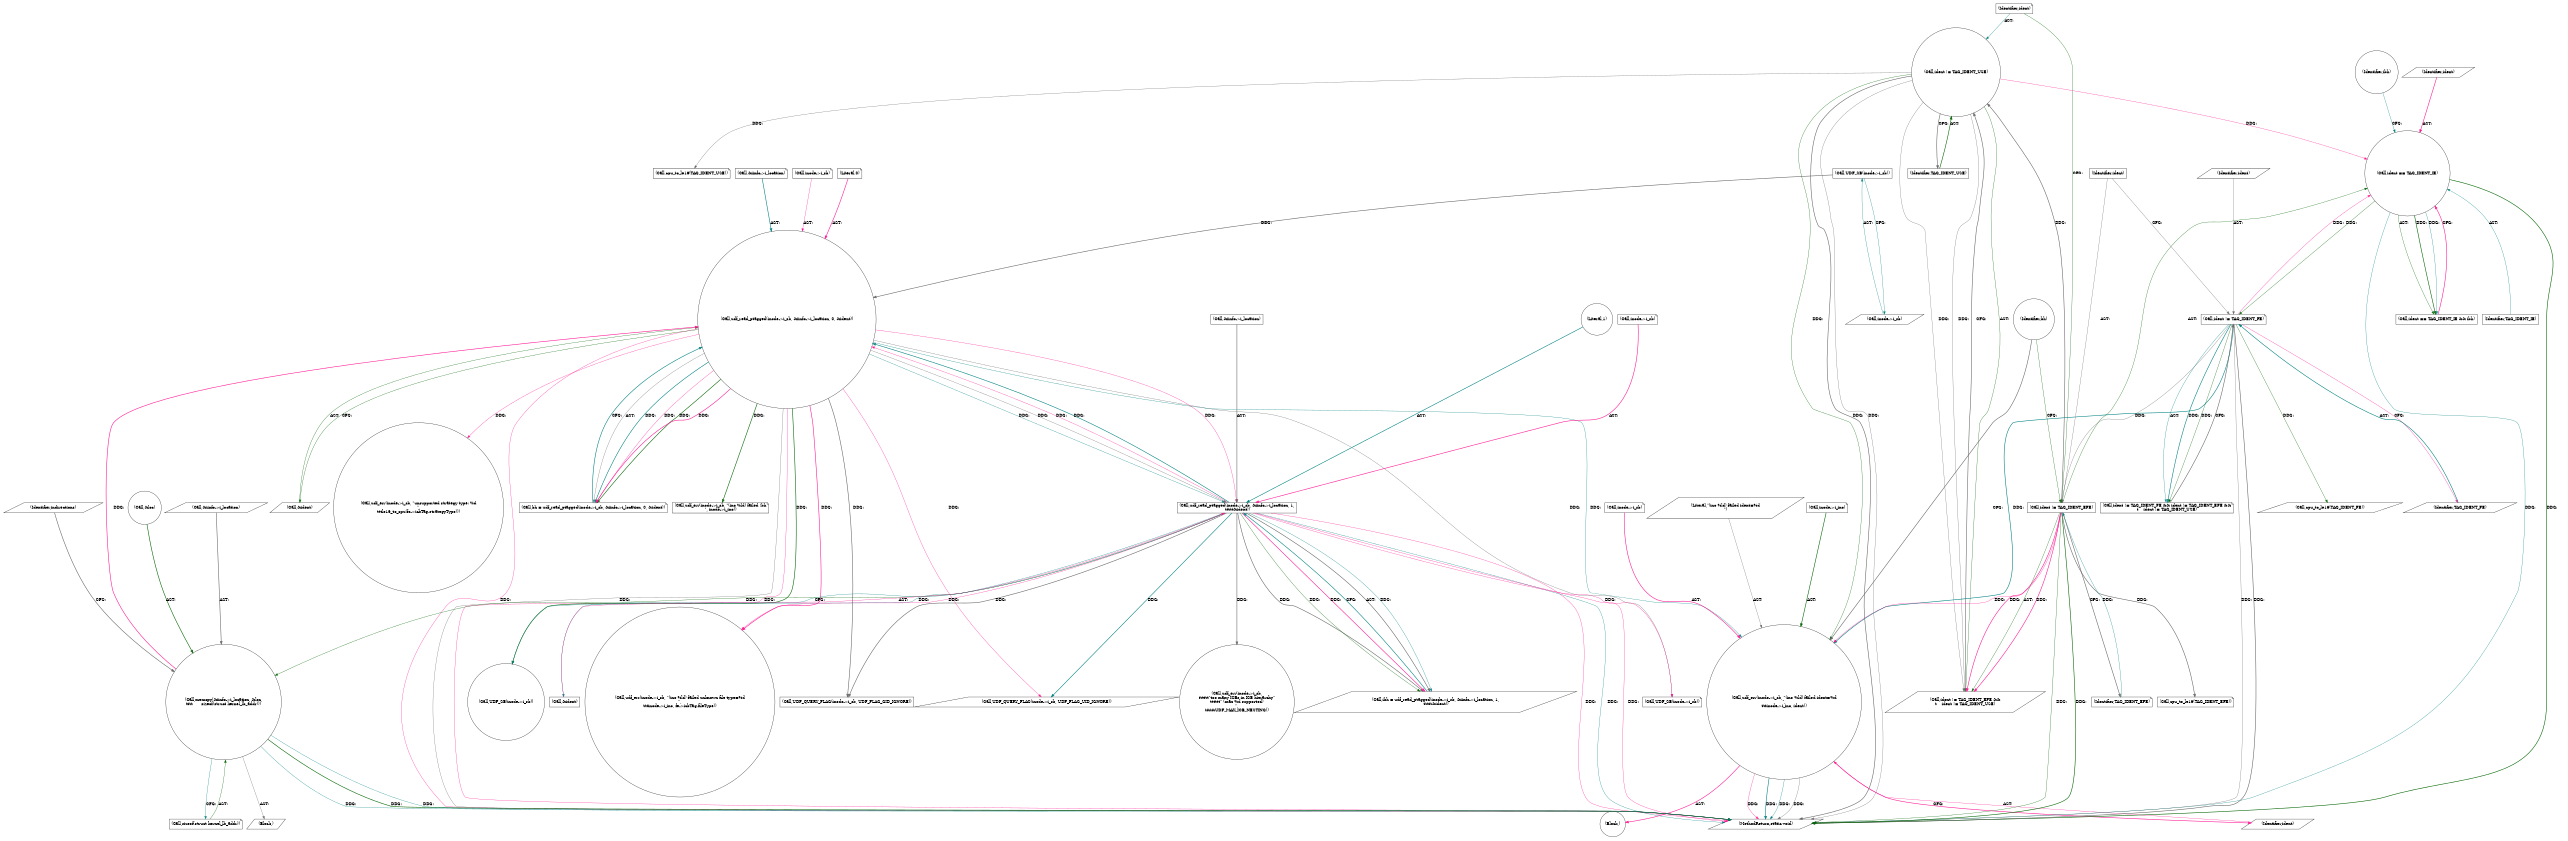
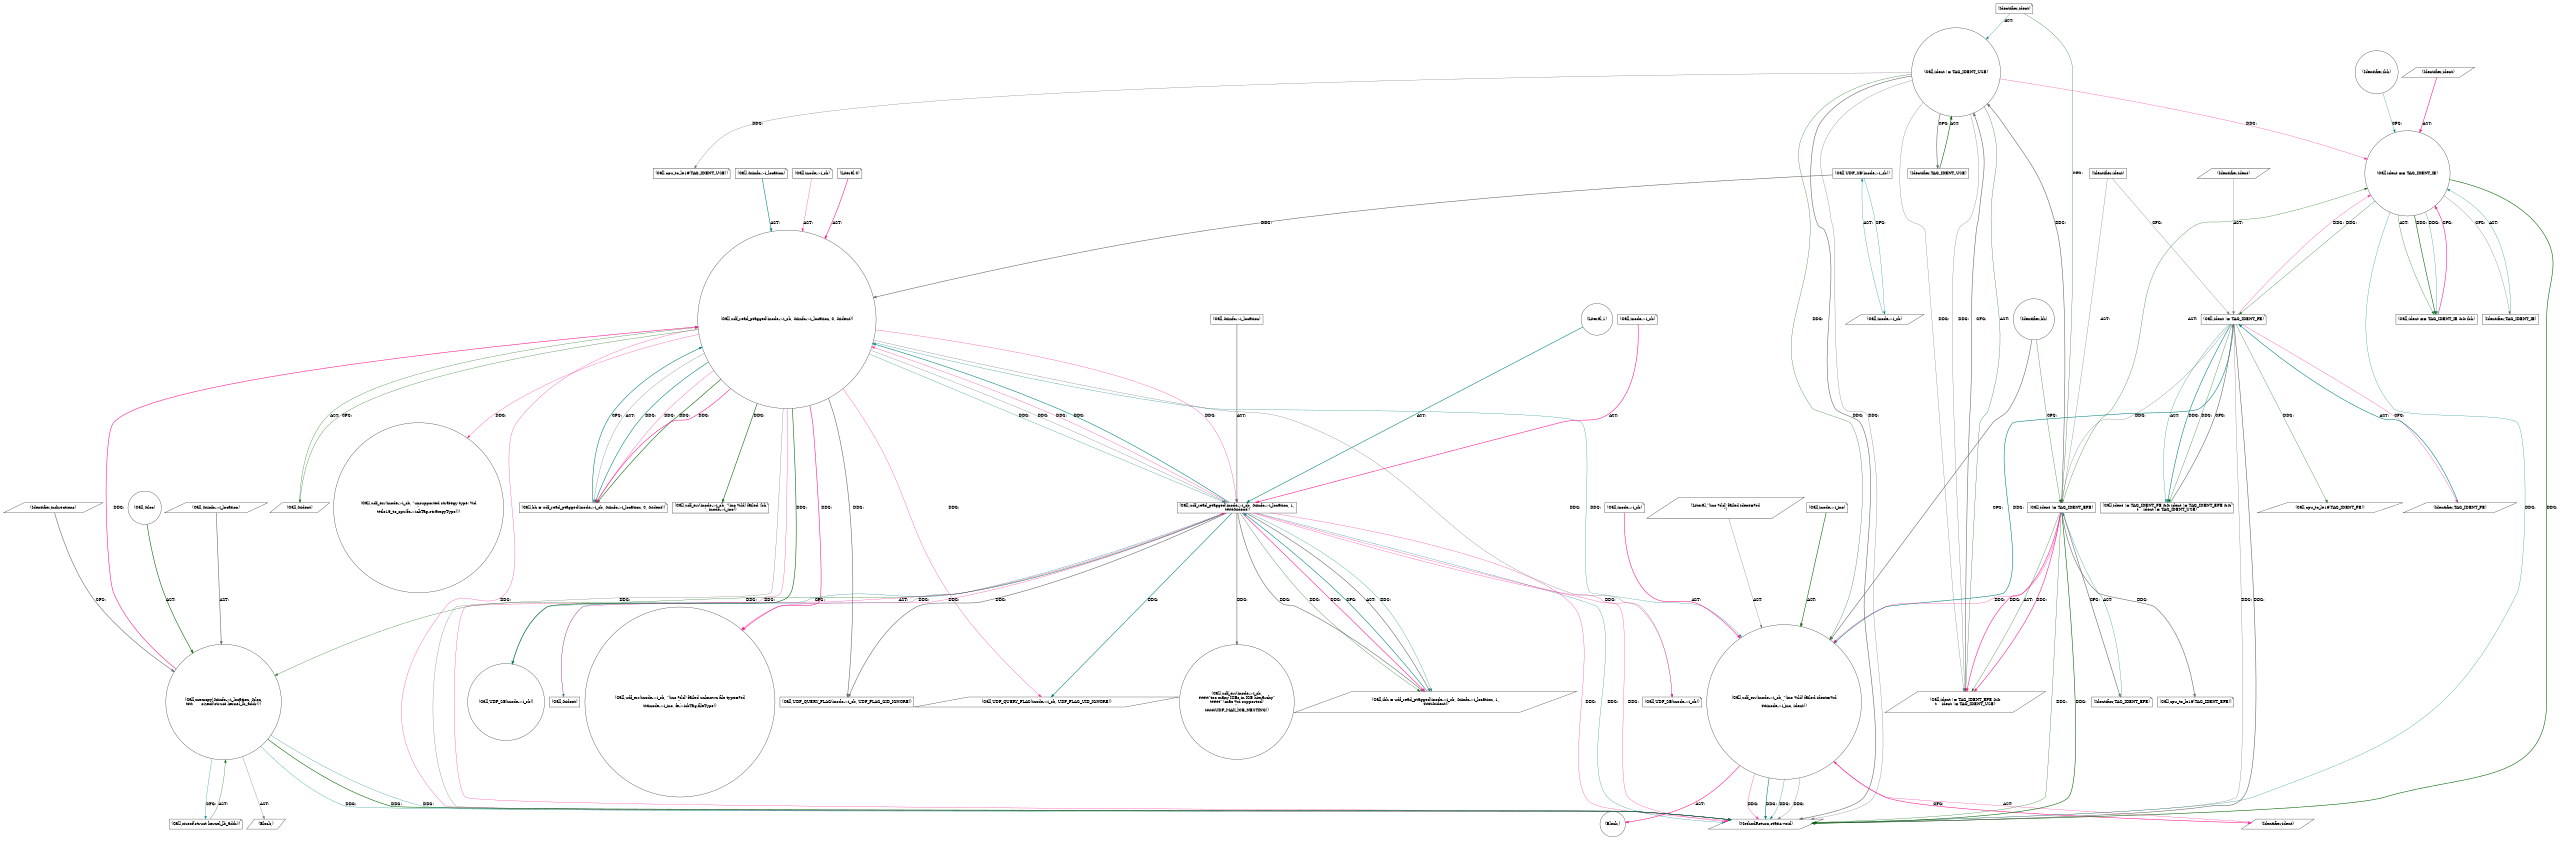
none -> (2489, 246)
(2109, 600) -> (2109, 600)
